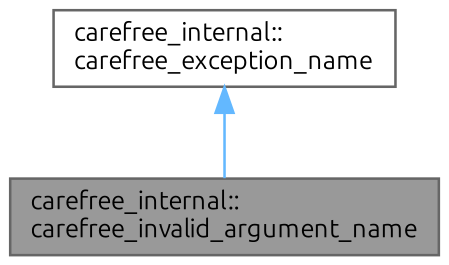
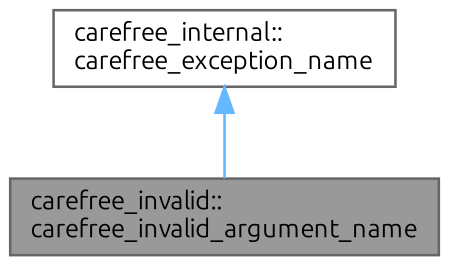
(225, 217) -> (225, 217)
